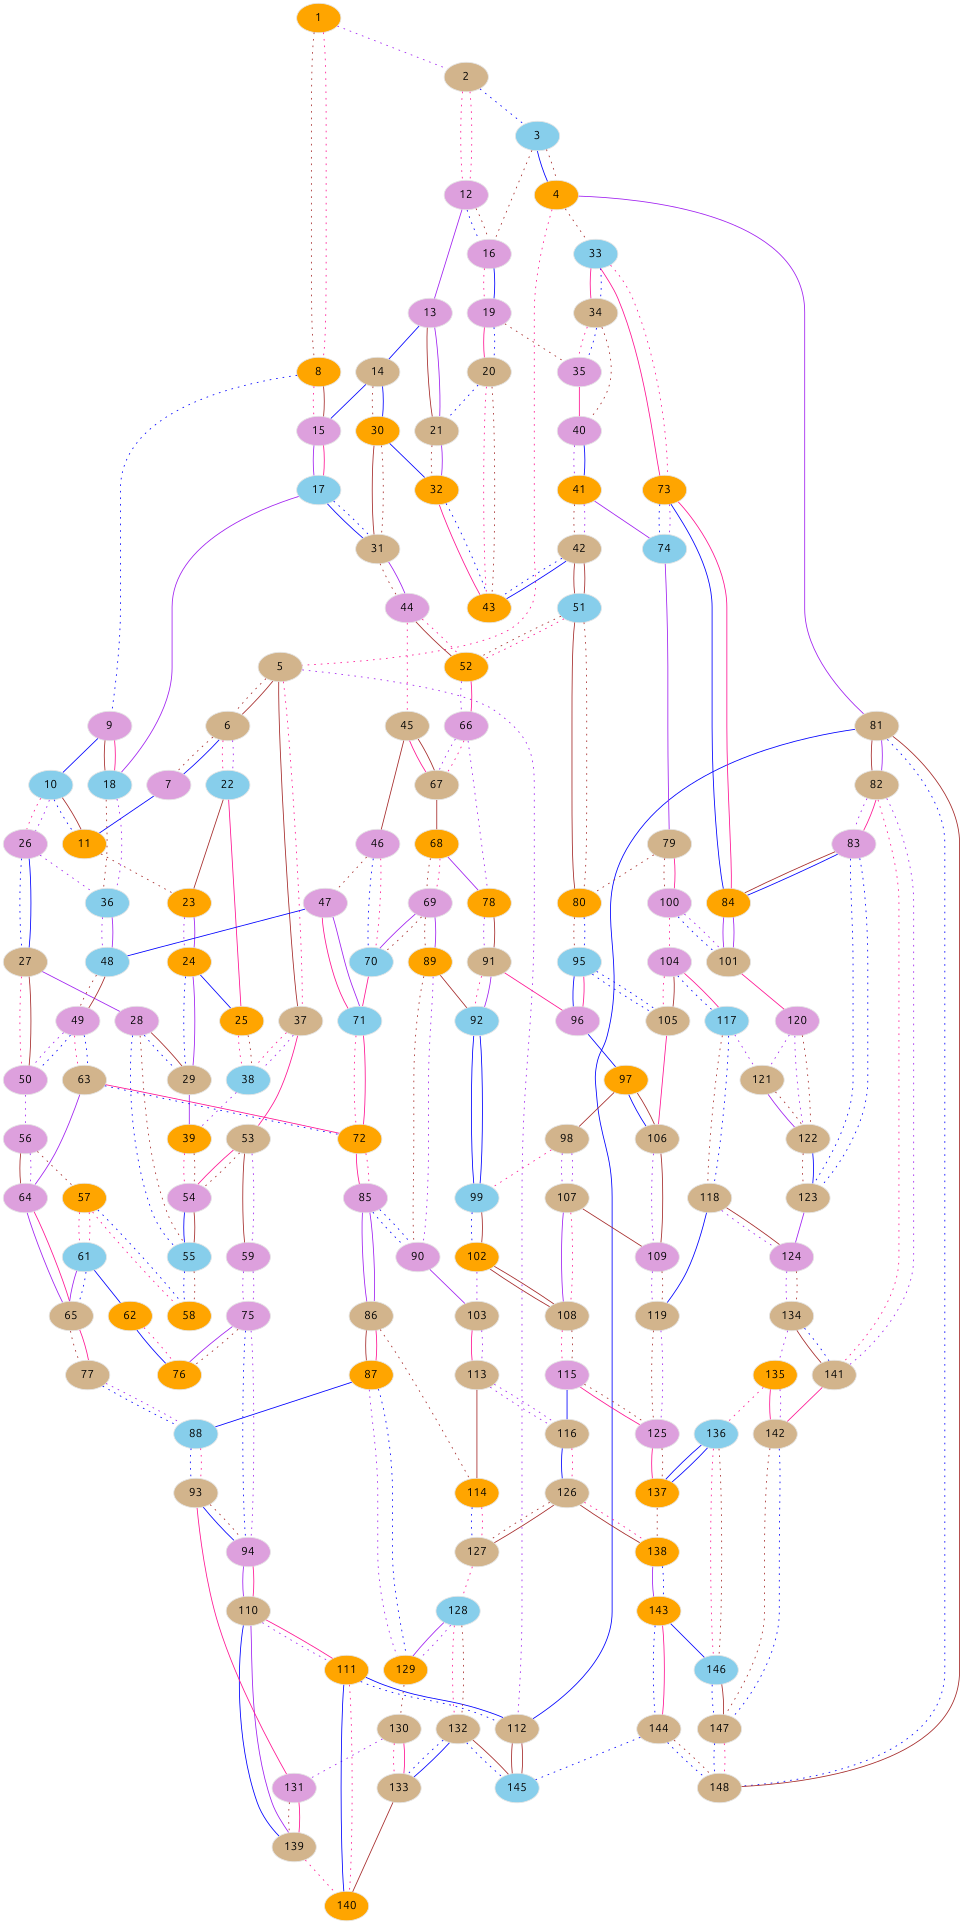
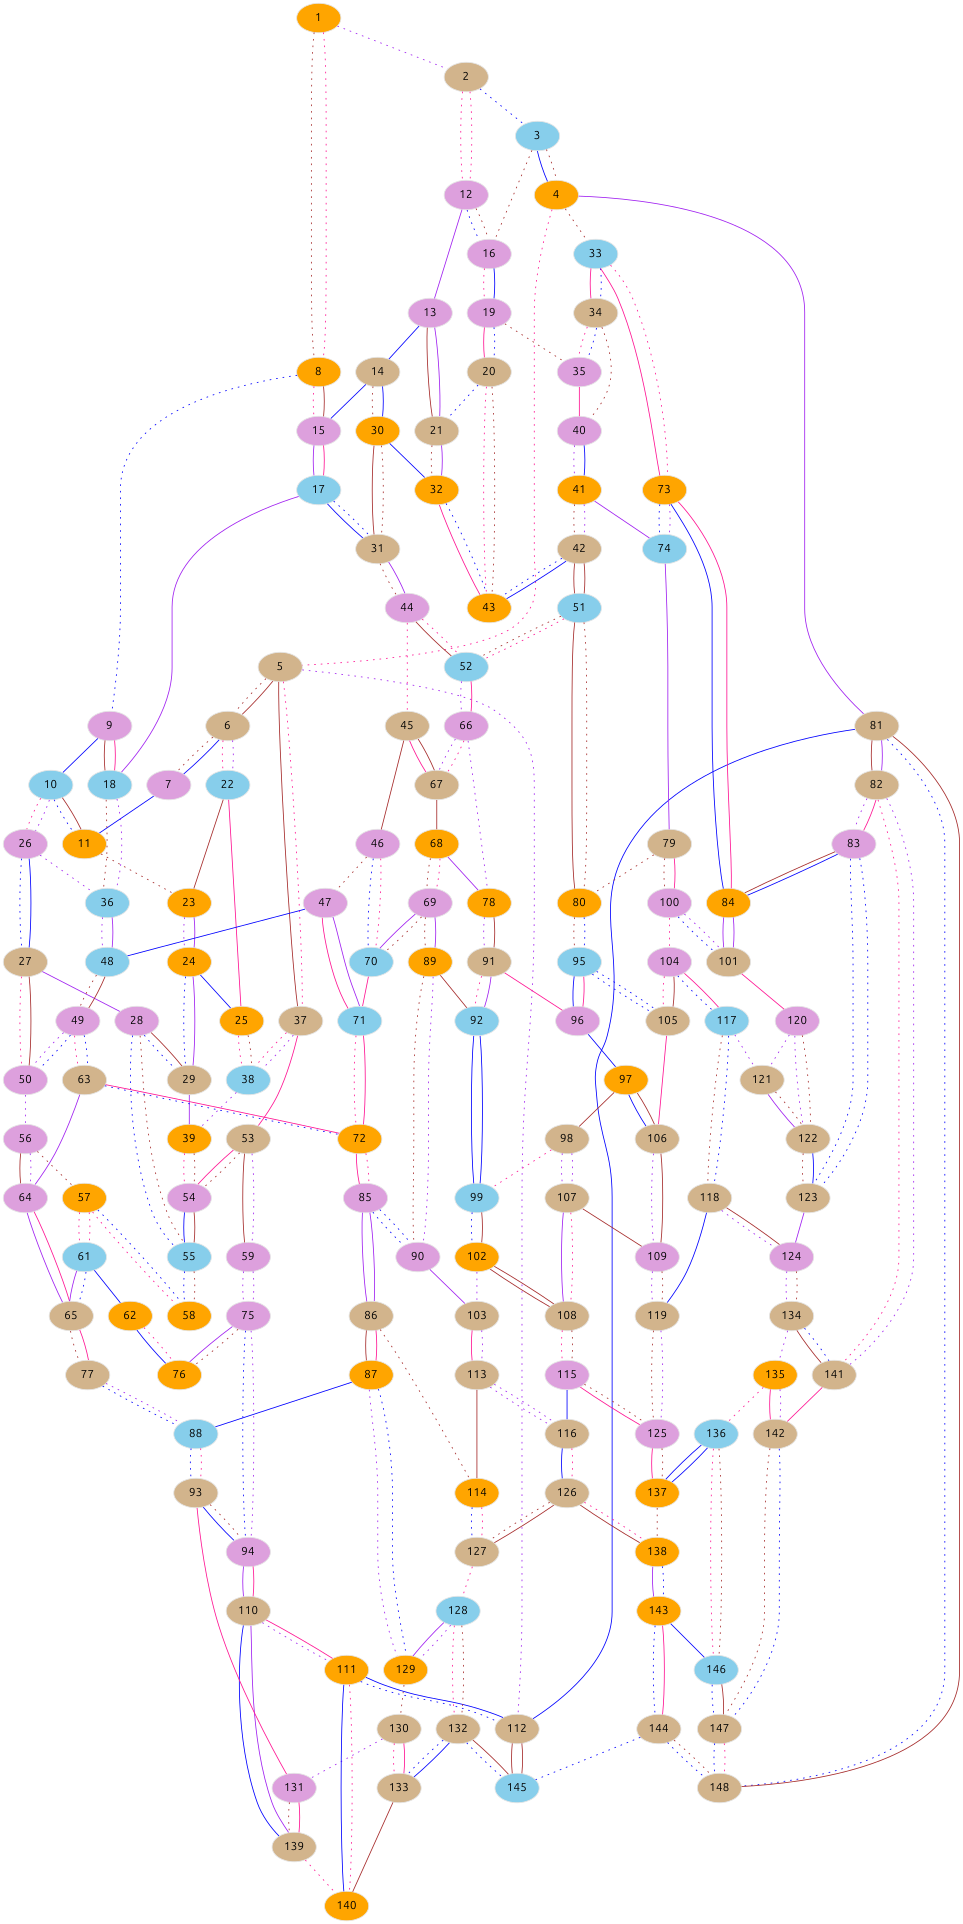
(466, 667) -> (466, 667)
